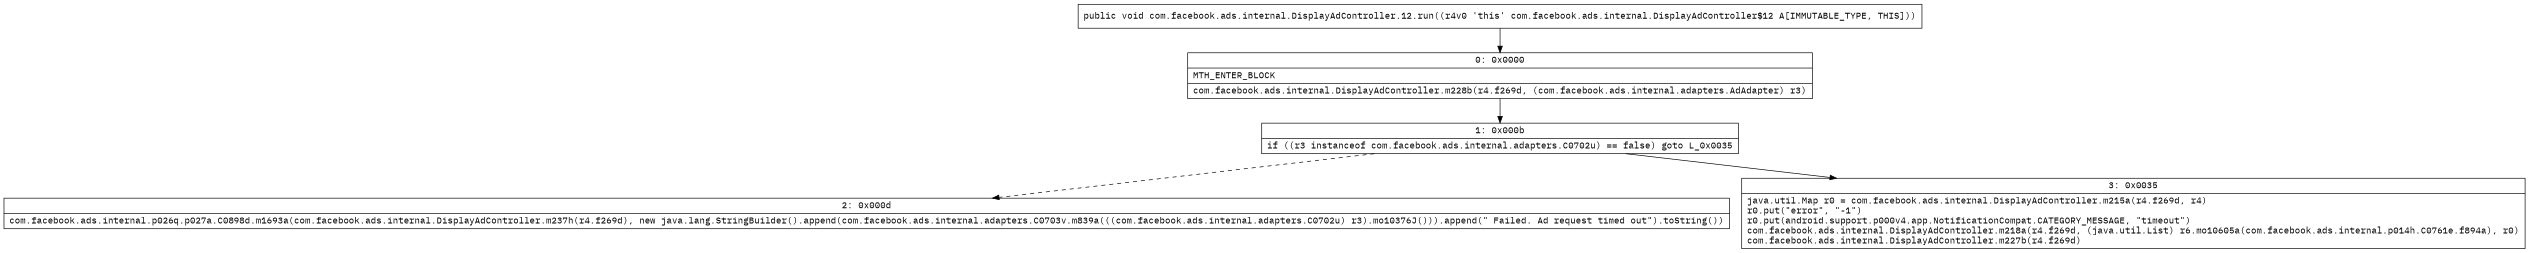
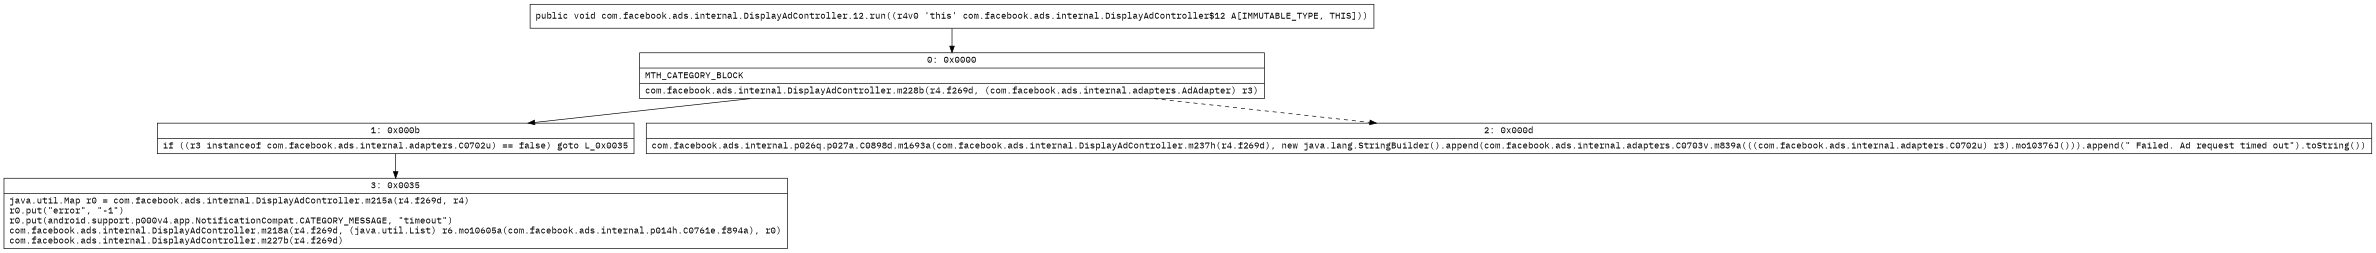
(1234, 75) -> (694, 75)
(1187, 176) -> (1262, 111)
